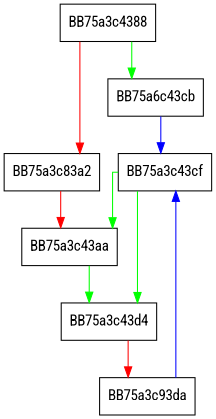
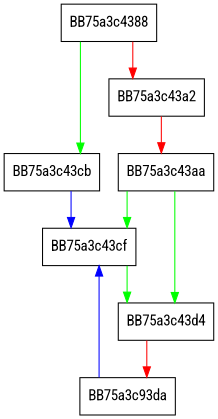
(156, 98) -> (52, 172)
(52, 172) -> (157, 98)
(113, 192) -> (127, 204)
